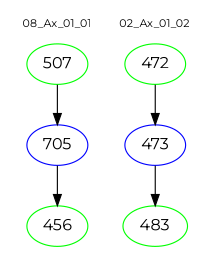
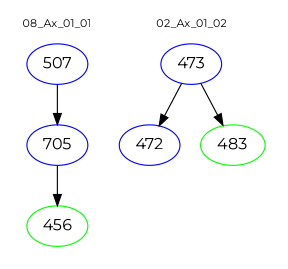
(57, 64) -> (57, 64)
(155, 64) -> (150, 145)
(155, 99) -> (173, 100)
